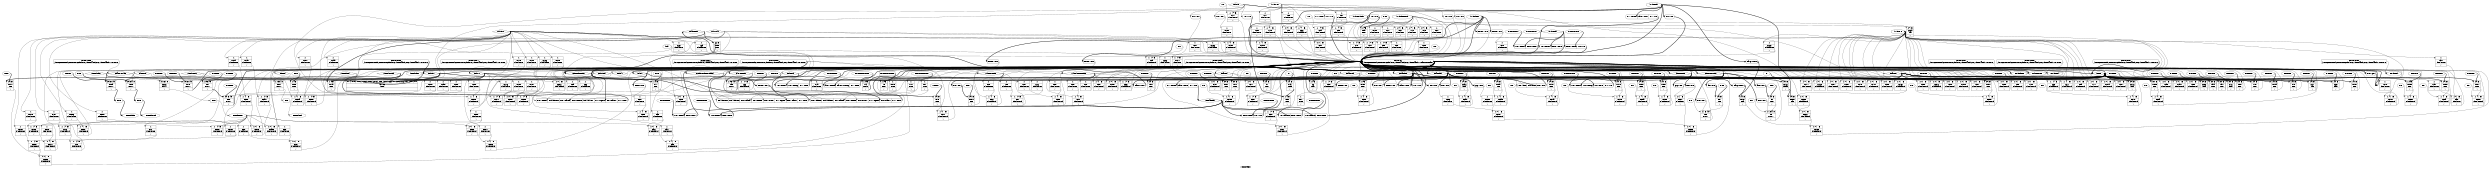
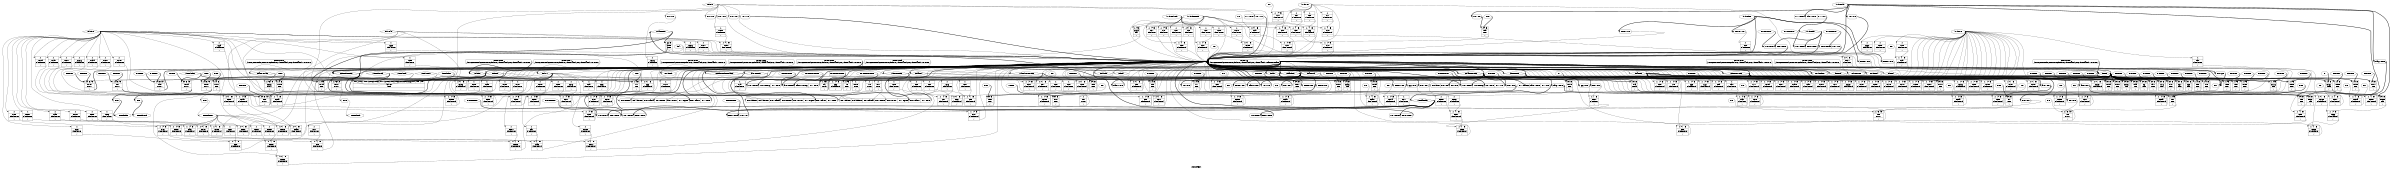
(1438, 74) -> (1471, 74)
(1314, 101) -> none
